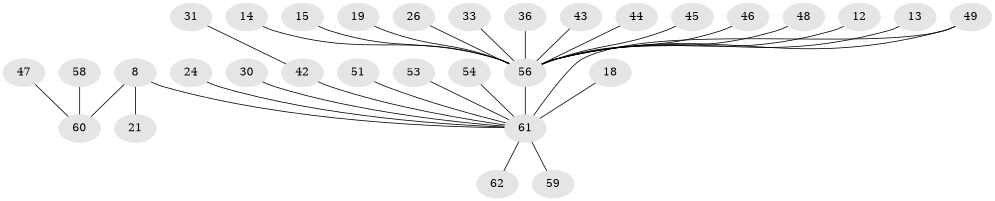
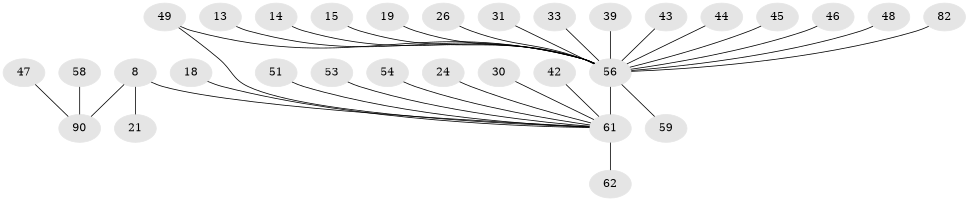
(525, 17) -> (610, 17)
(859, 17) -> (945, 17)
(247, 45) -> (555, 45)
(80, 128) -> (80, 128)
(539, 156) -> (638, 100)
